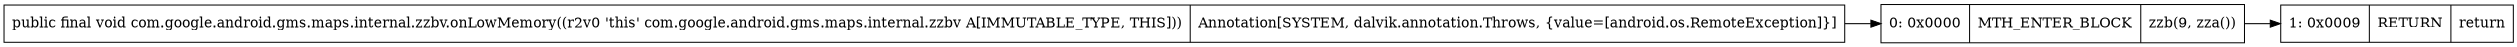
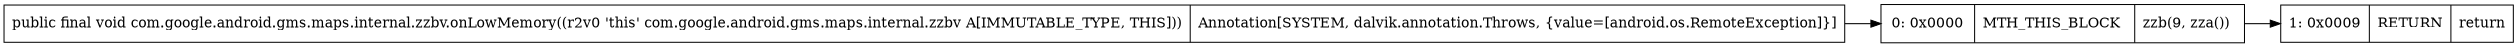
(2055, 23) -> (2052, 23)
